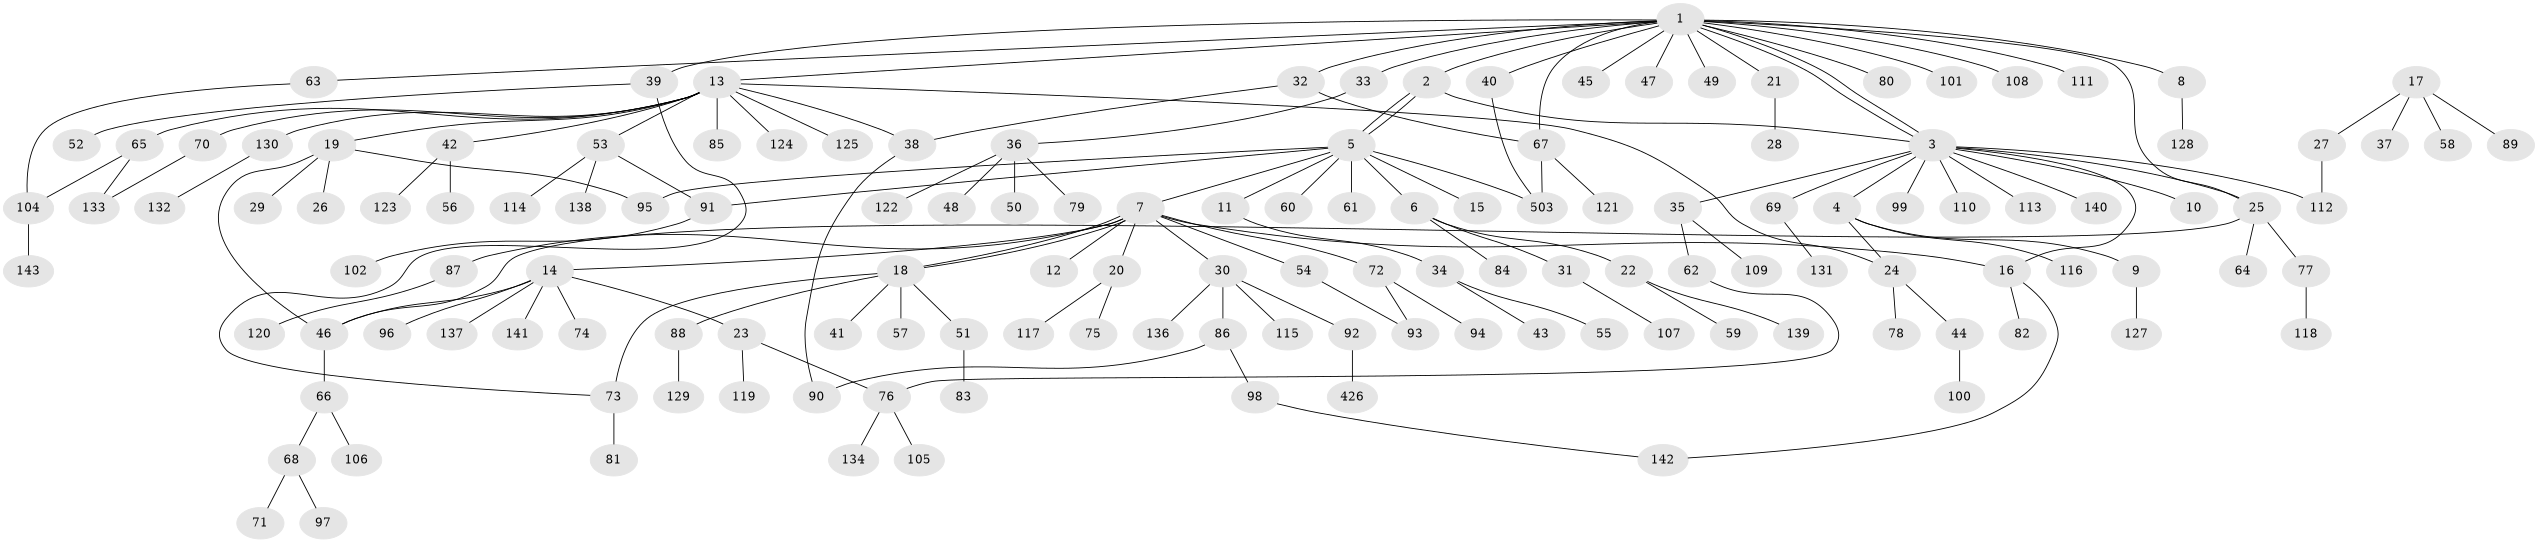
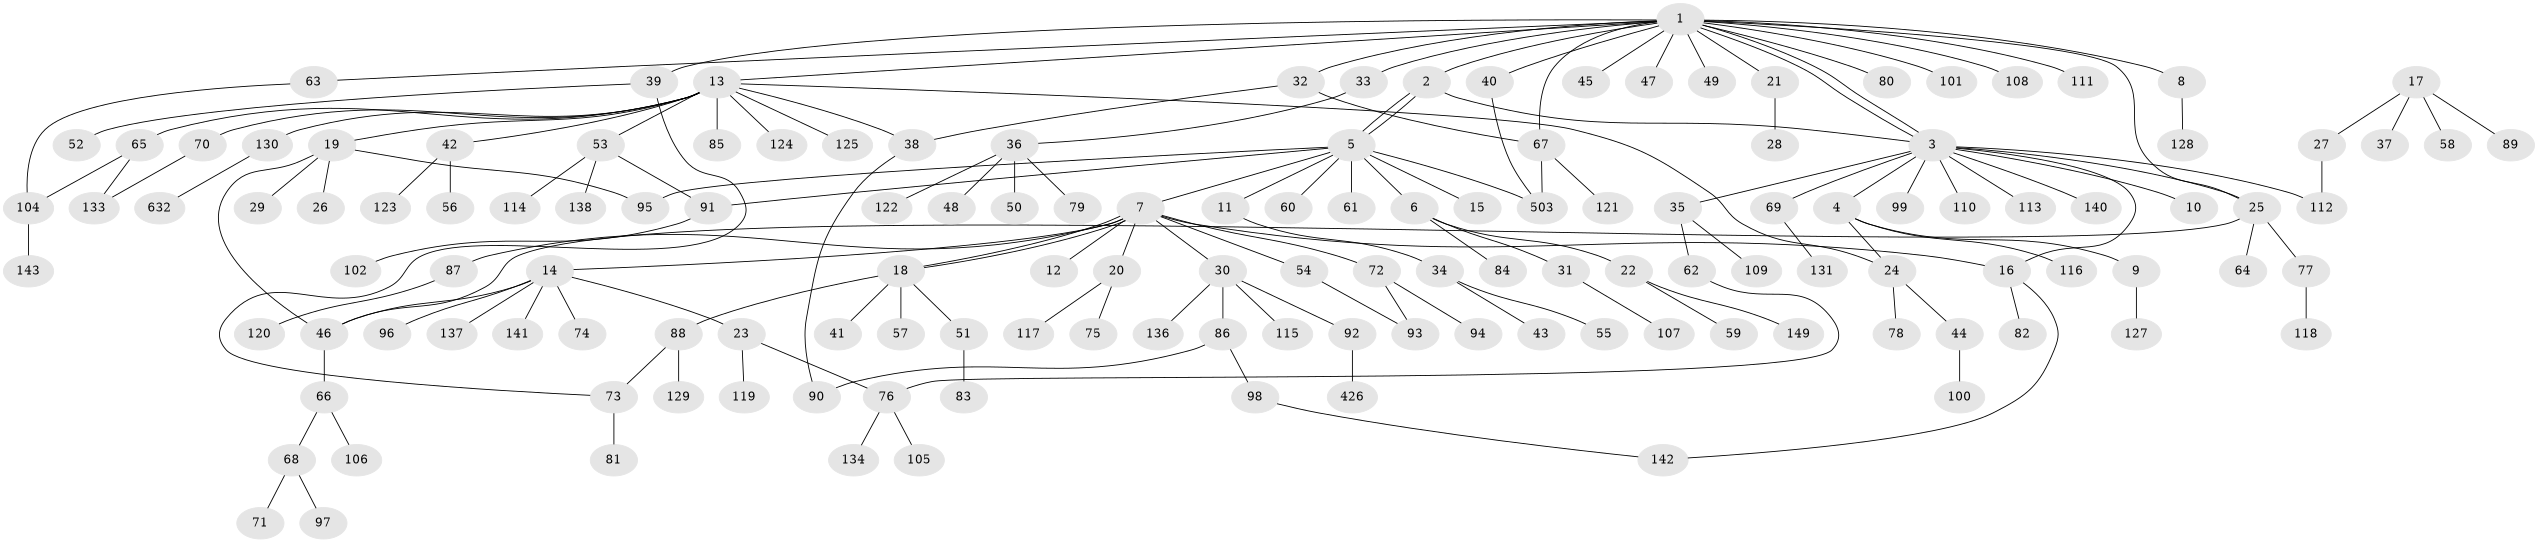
(160, 208) -> (160, 208)
(725, 292) -> (646, 366)
(1799, 334) -> (1799, 334)
